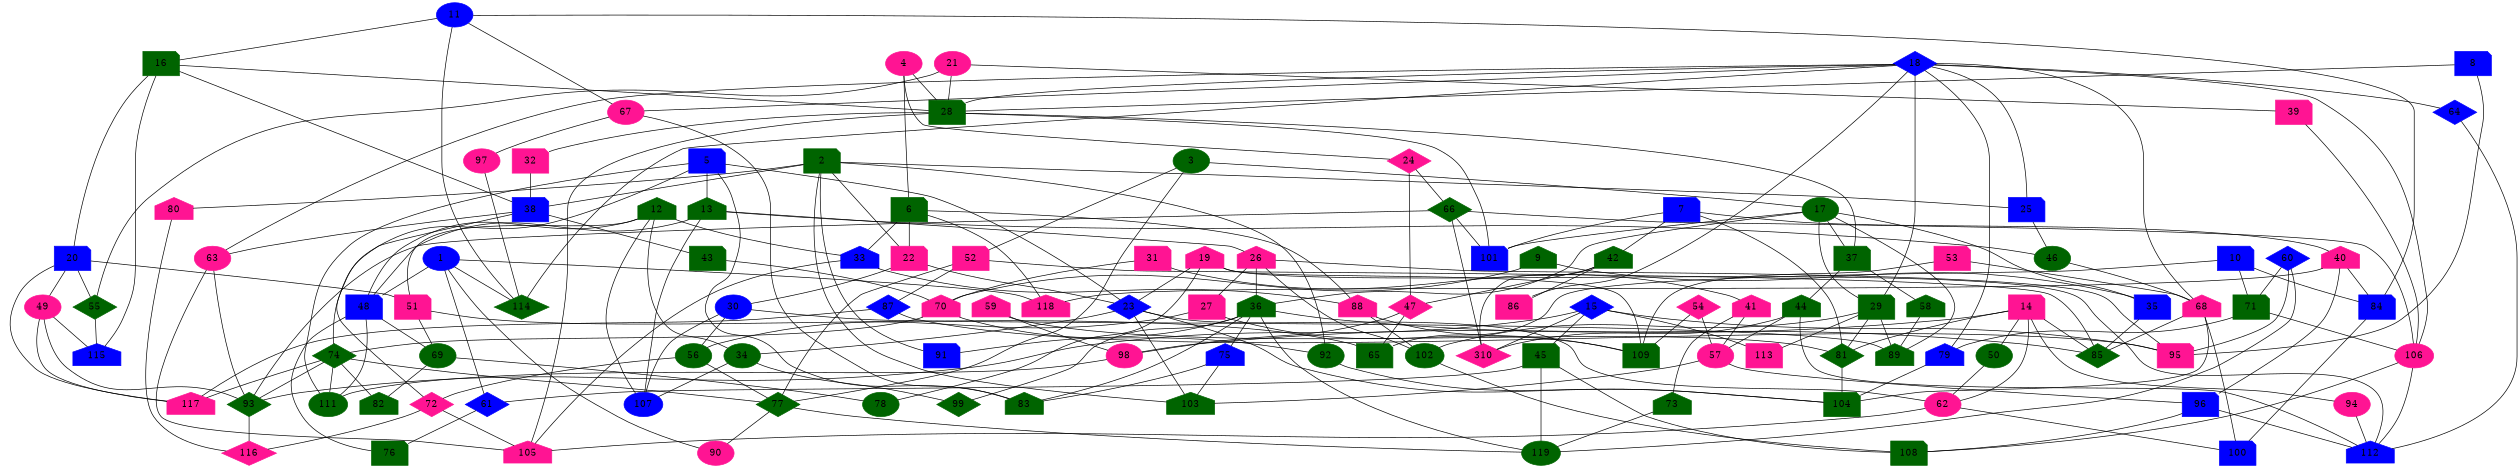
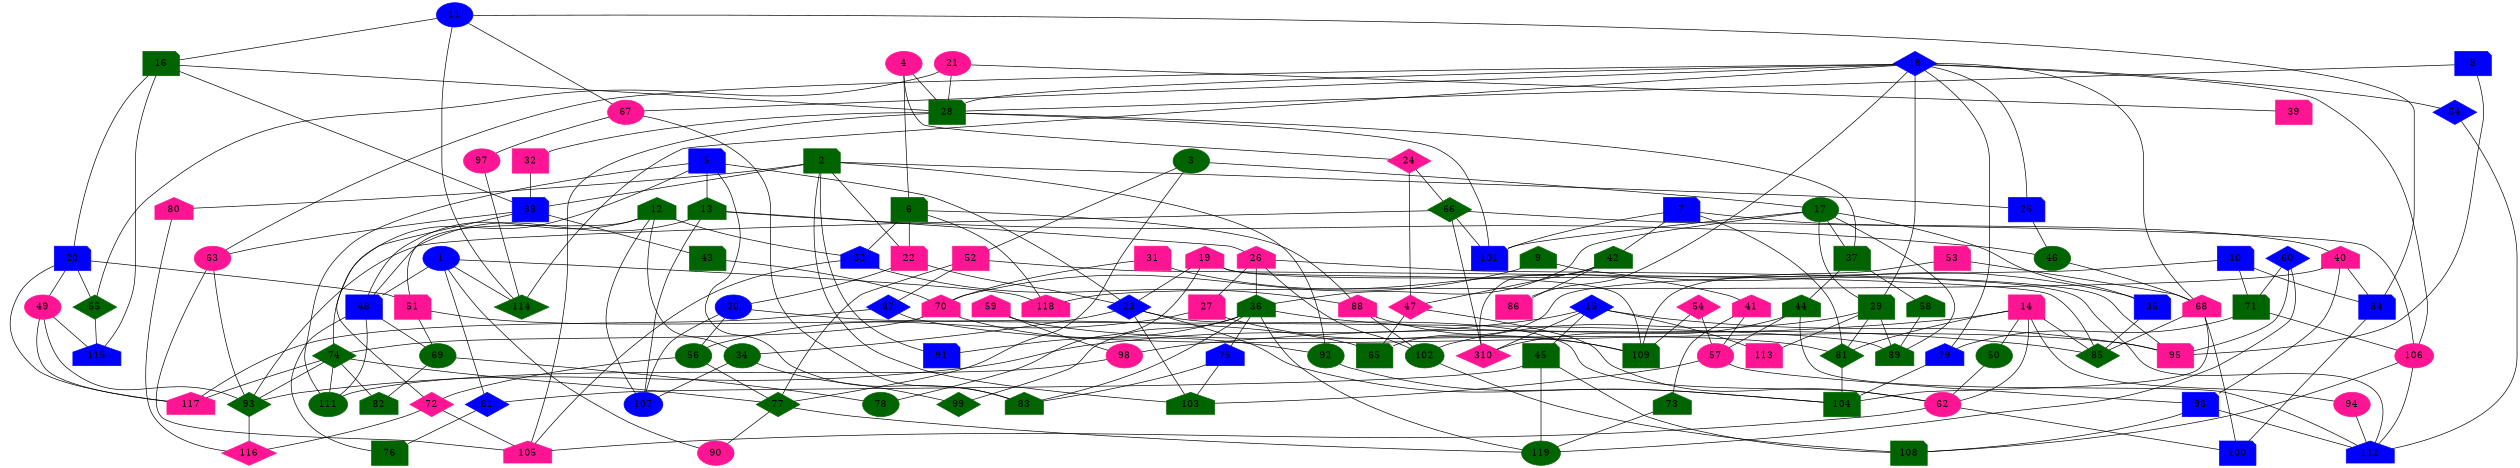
(2384, 224) -> none
(1272, 337) -> (1644, 378)
